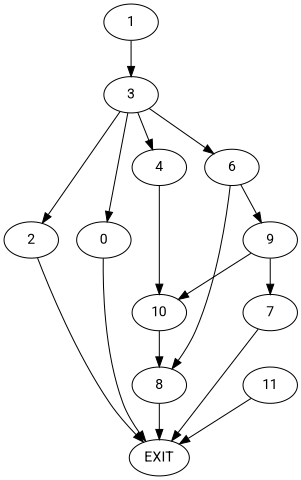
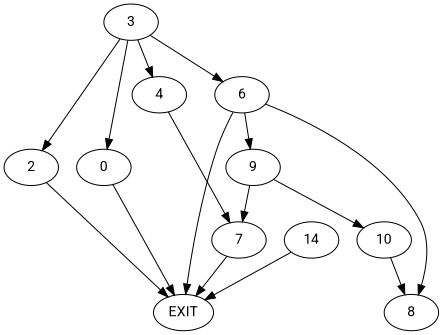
(131, 22) -> none
(159, 235) -> (197, 163)
(270, 385) -> (312, 240)
(159, 417) -> (204, 196)
